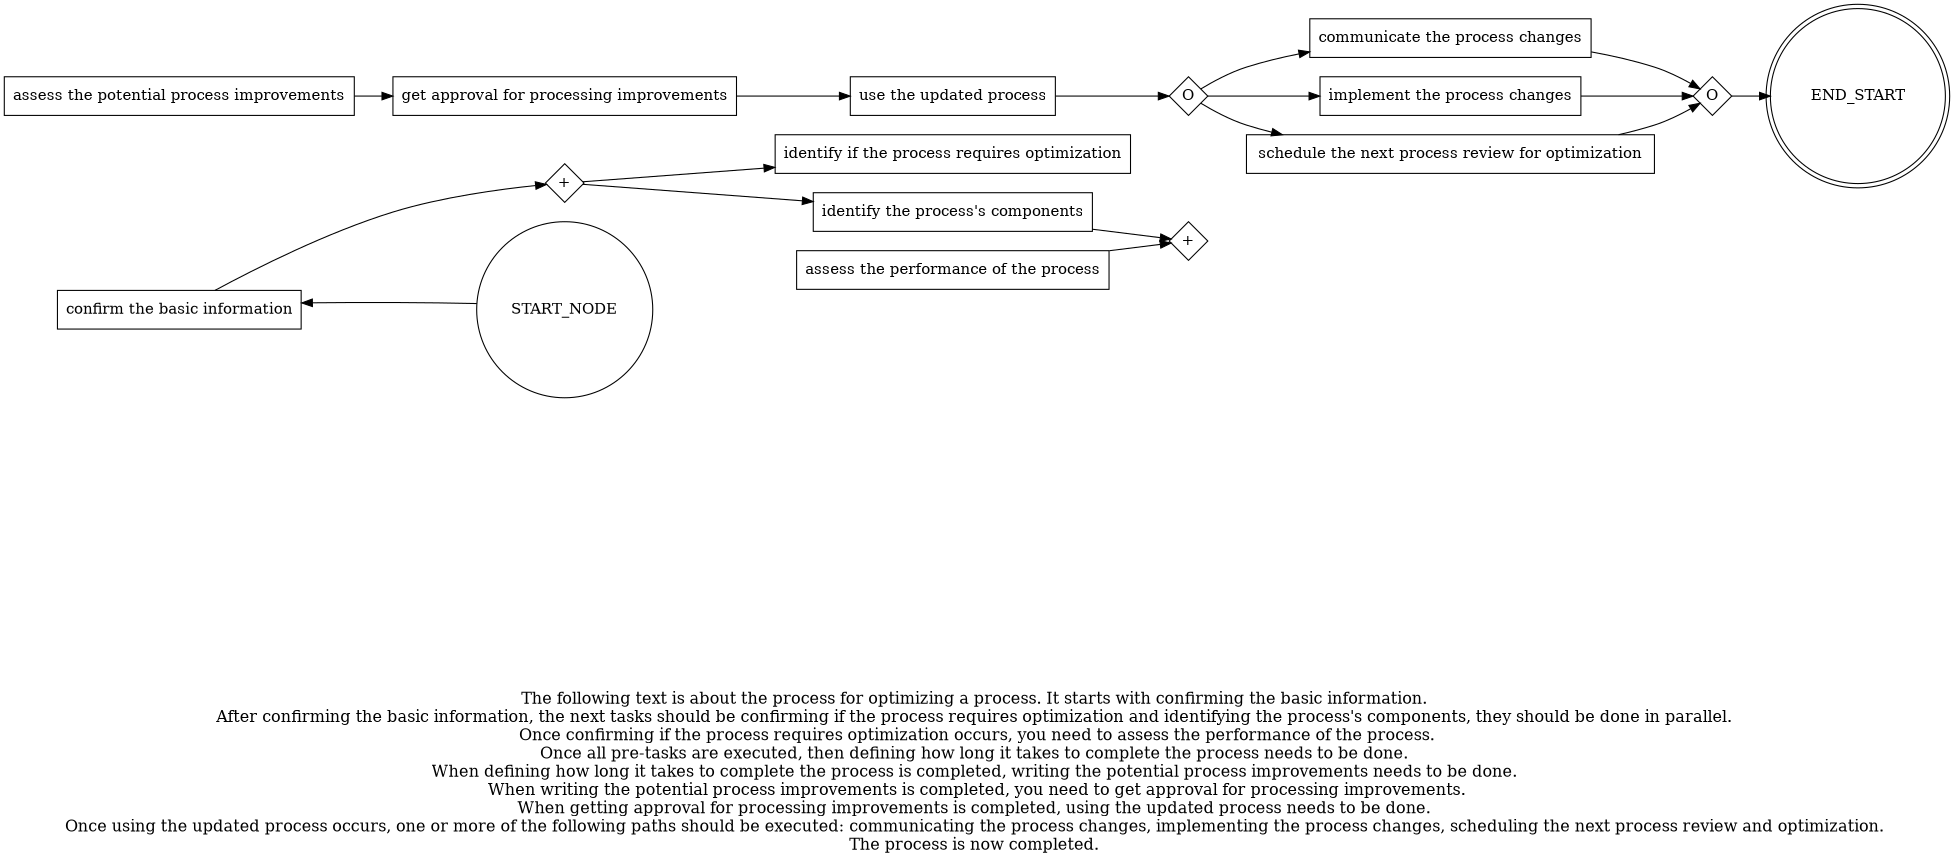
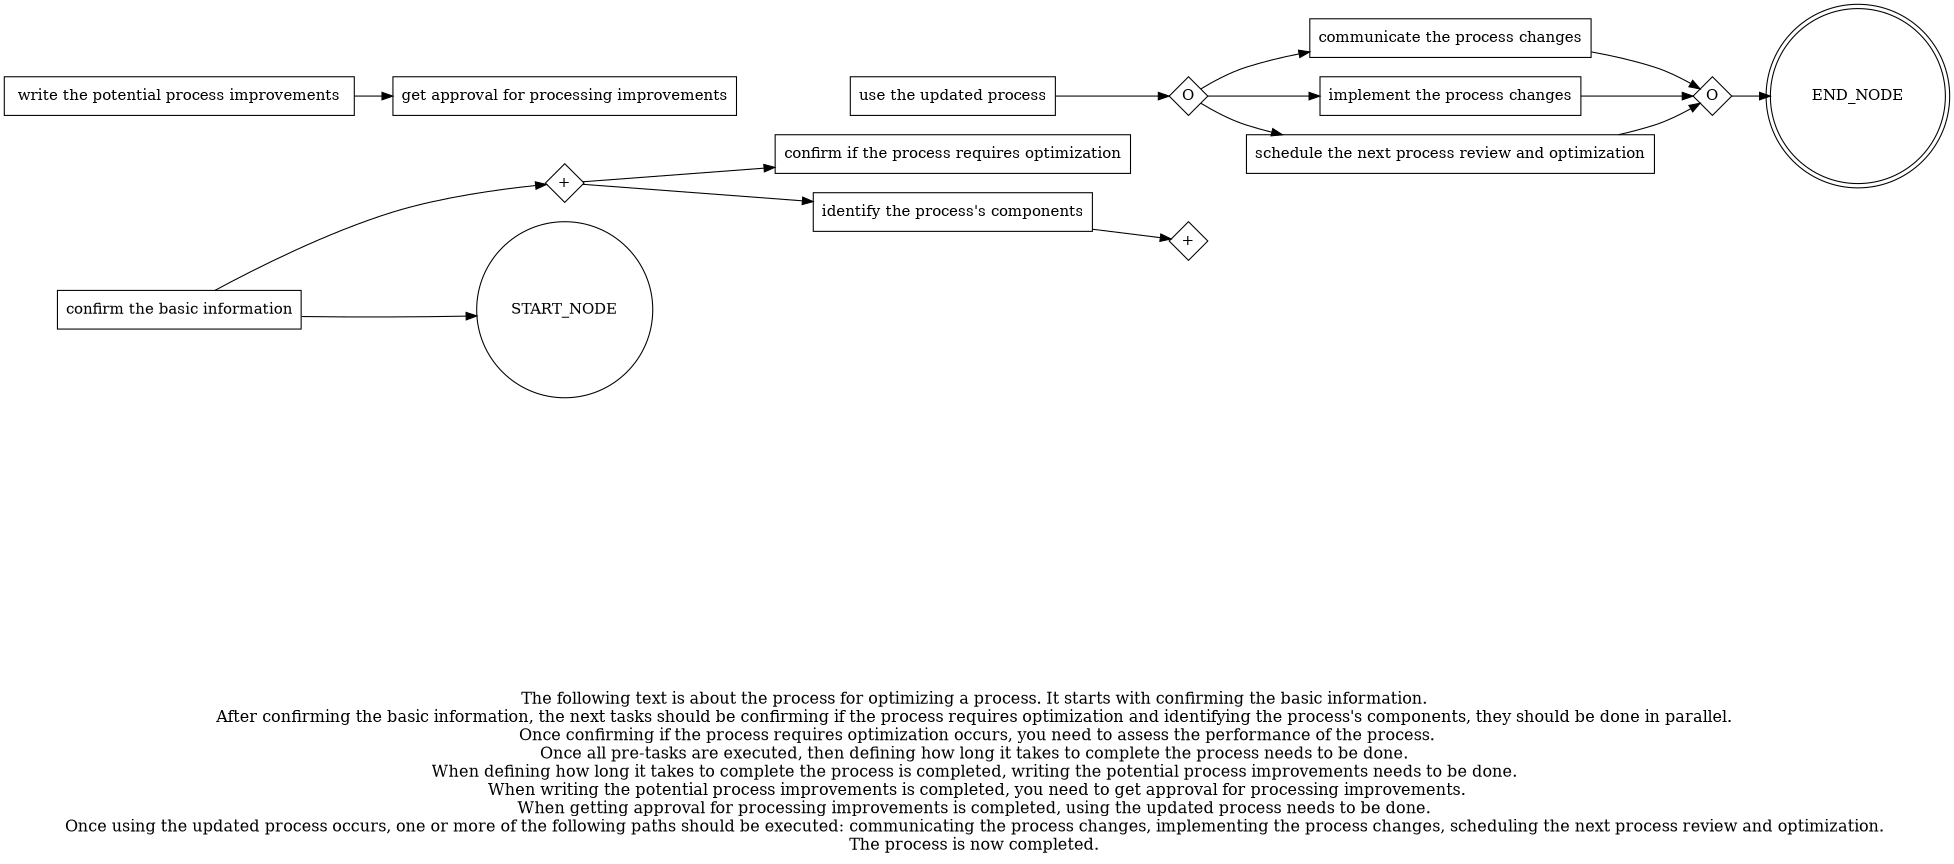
(179, 96) -> (179, 96)
(788, 96) -> none
(1858, 96) -> (1858, 96)
(953, 154) -> (953, 154)
(1450, 154) -> (1450, 154)
(953, 270) -> none
(395, 303) -> (384, 317)
